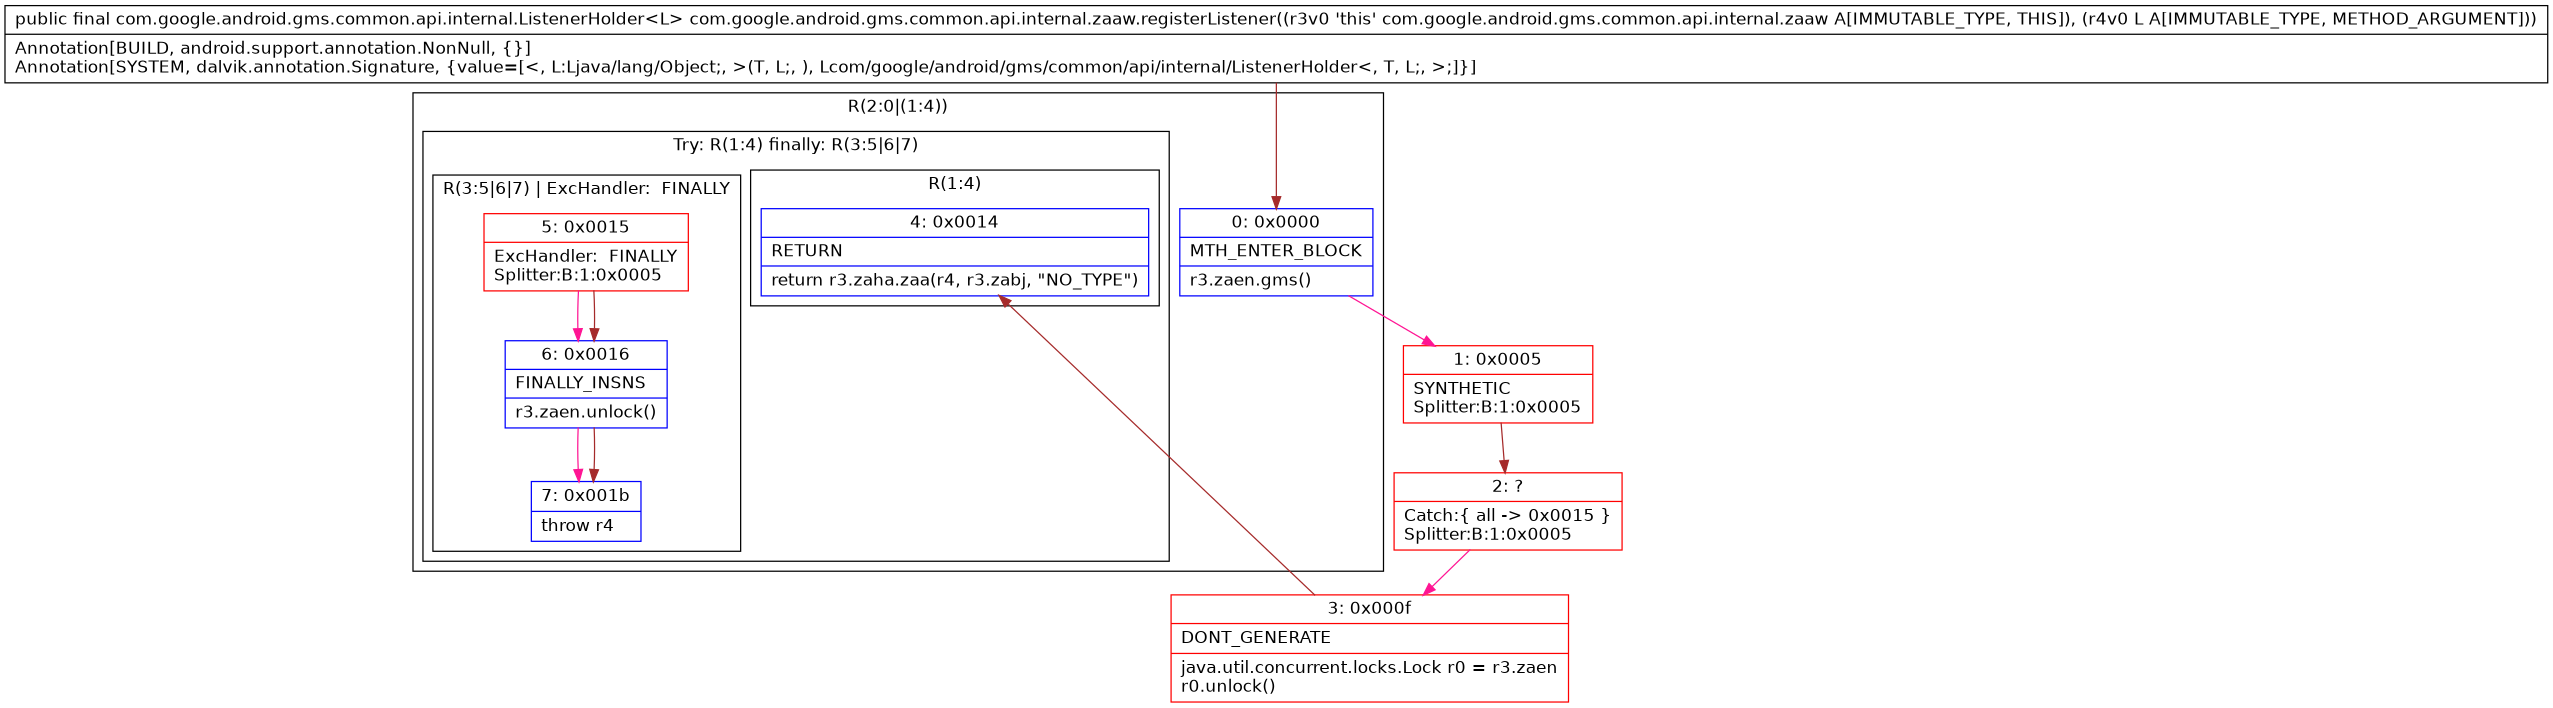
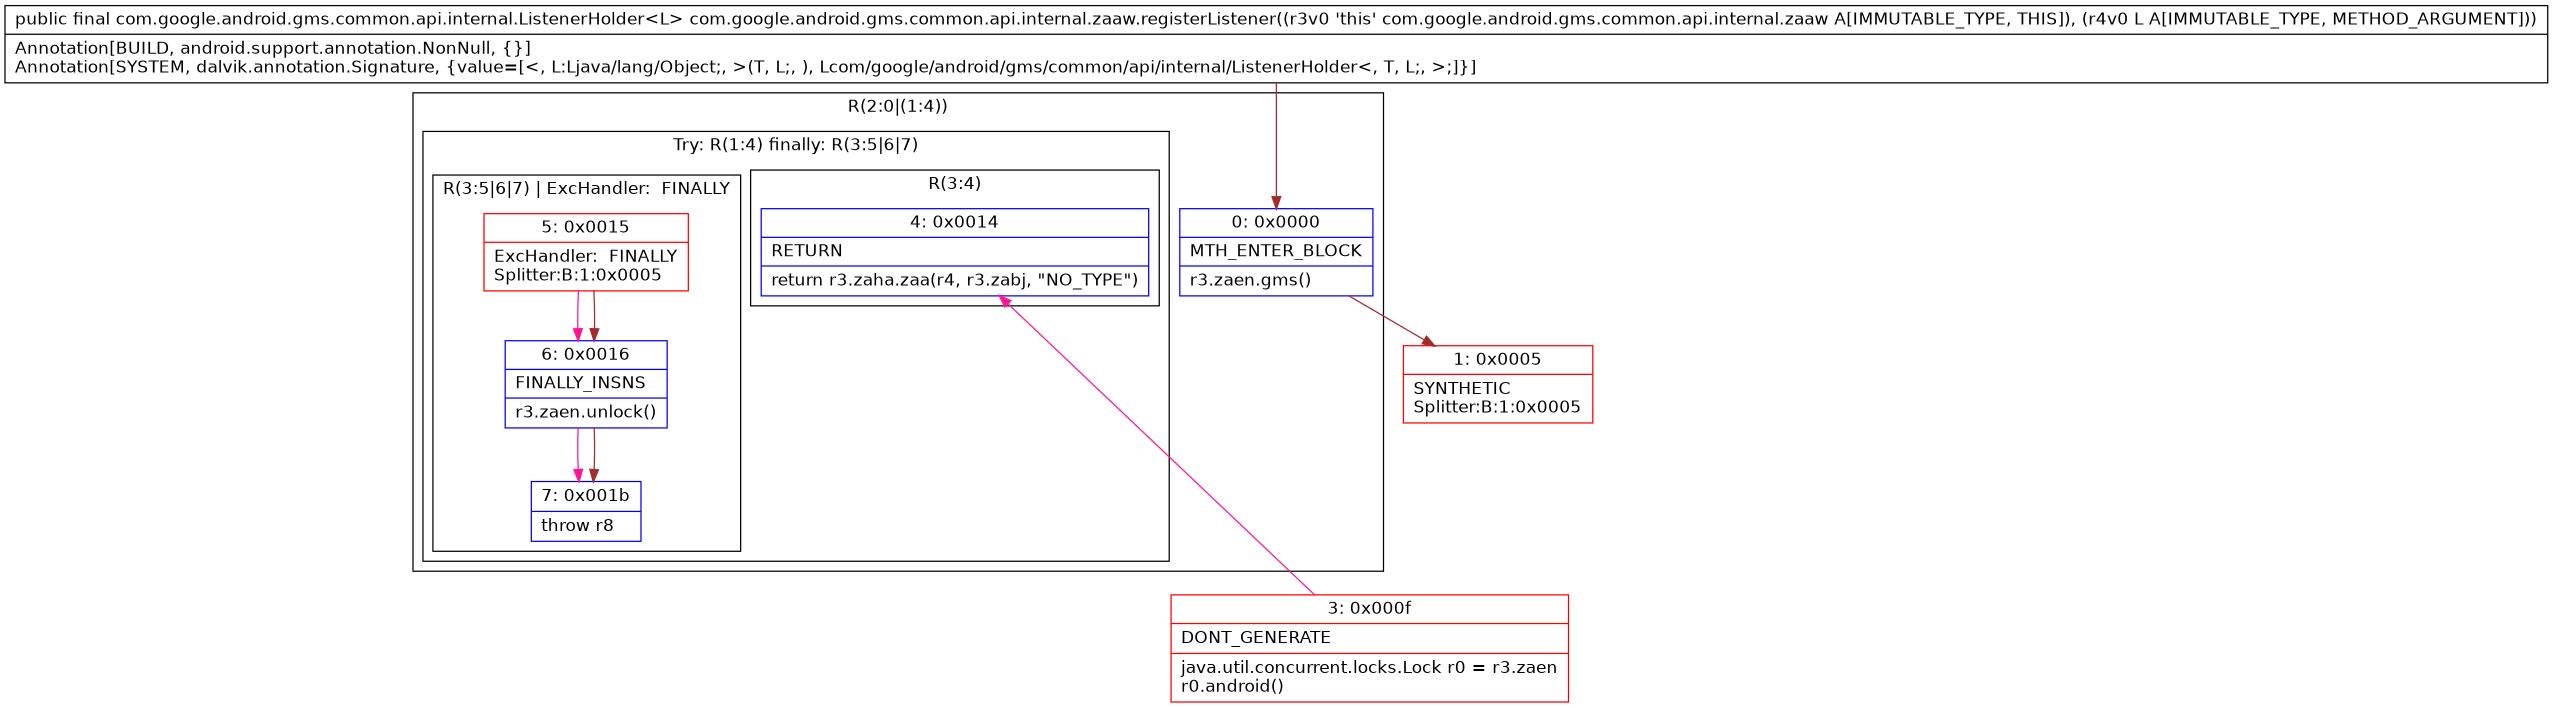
(955, 184) -> (955, 184)
(1392, 321) -> (1392, 321)
(1162, 450) -> (1162, 450)
(1508, 511) -> none
(578, 526) -> (578, 526)
(1228, 686) -> (1233, 686)
